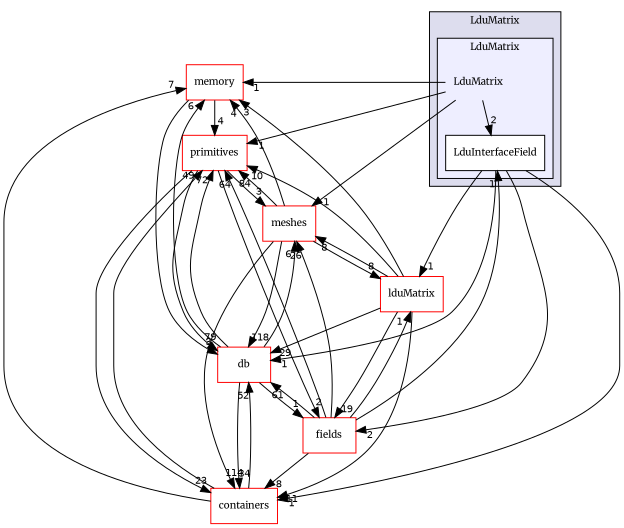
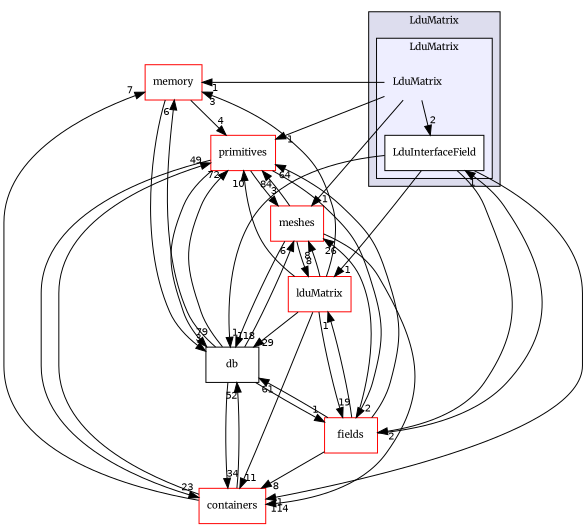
(266, 154) -> none
(244, 365) -> (232, 365)
